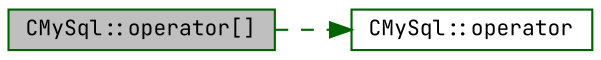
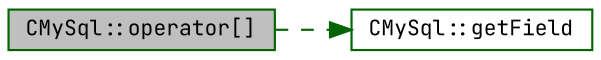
(472, 30) -> (472, 30)
